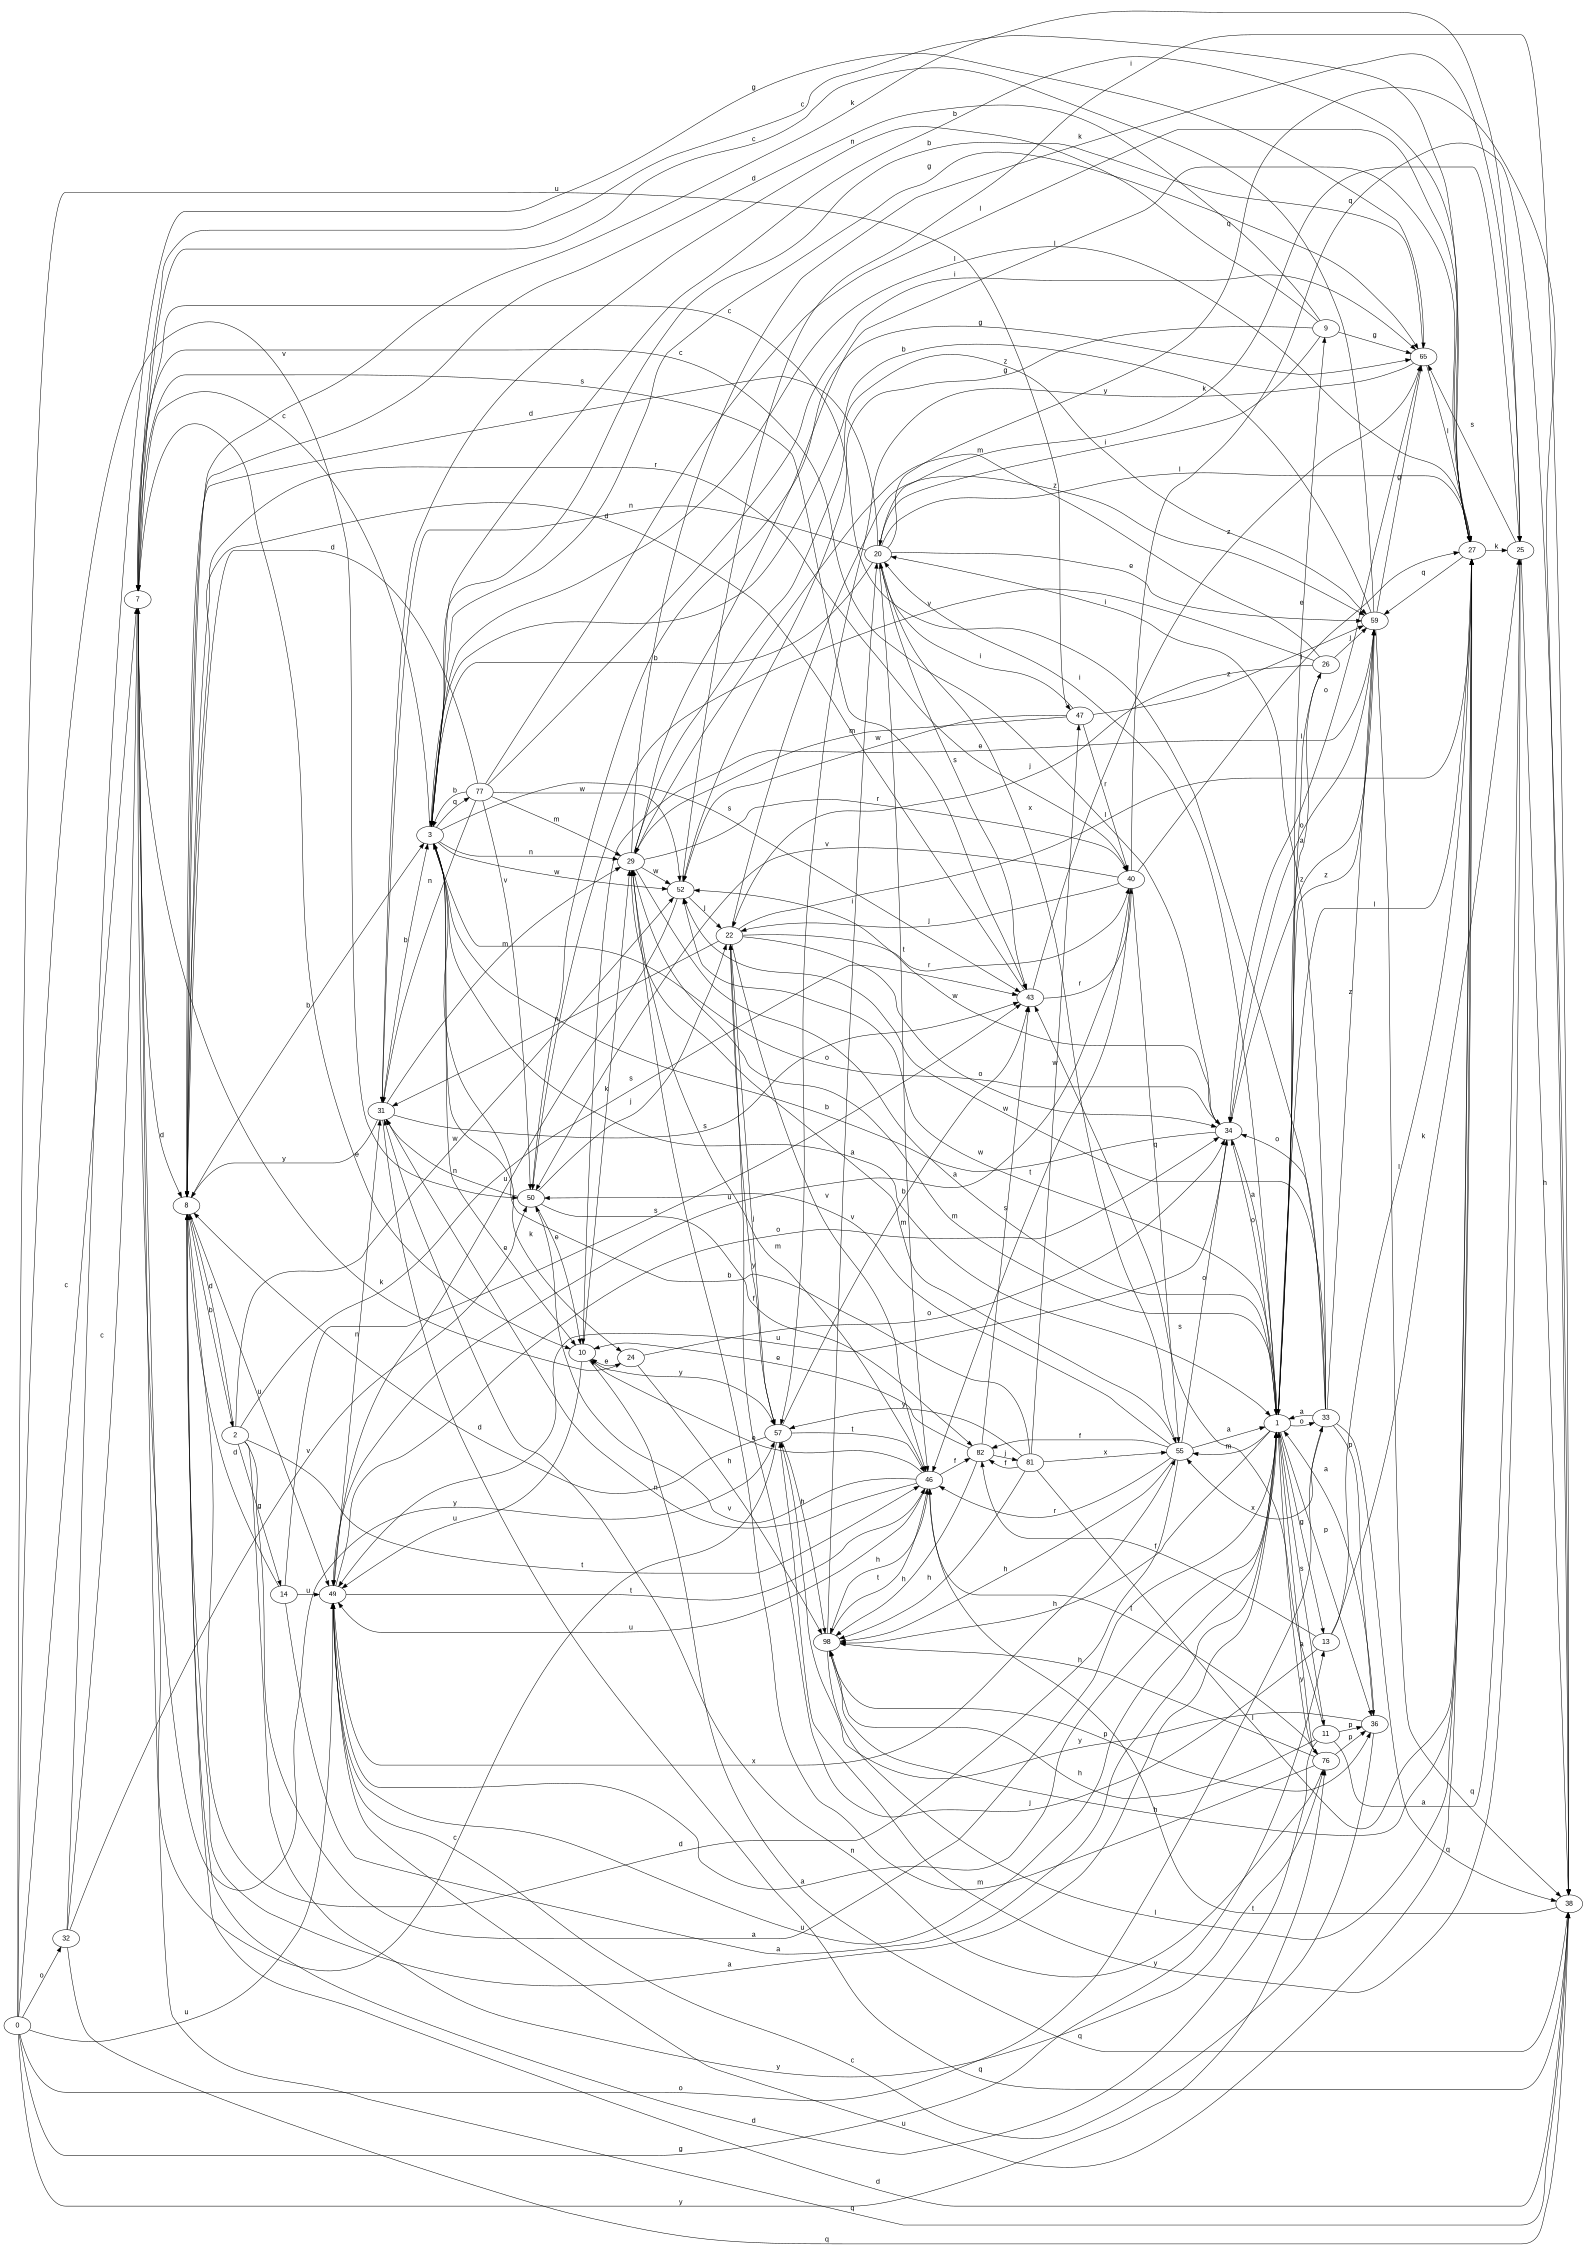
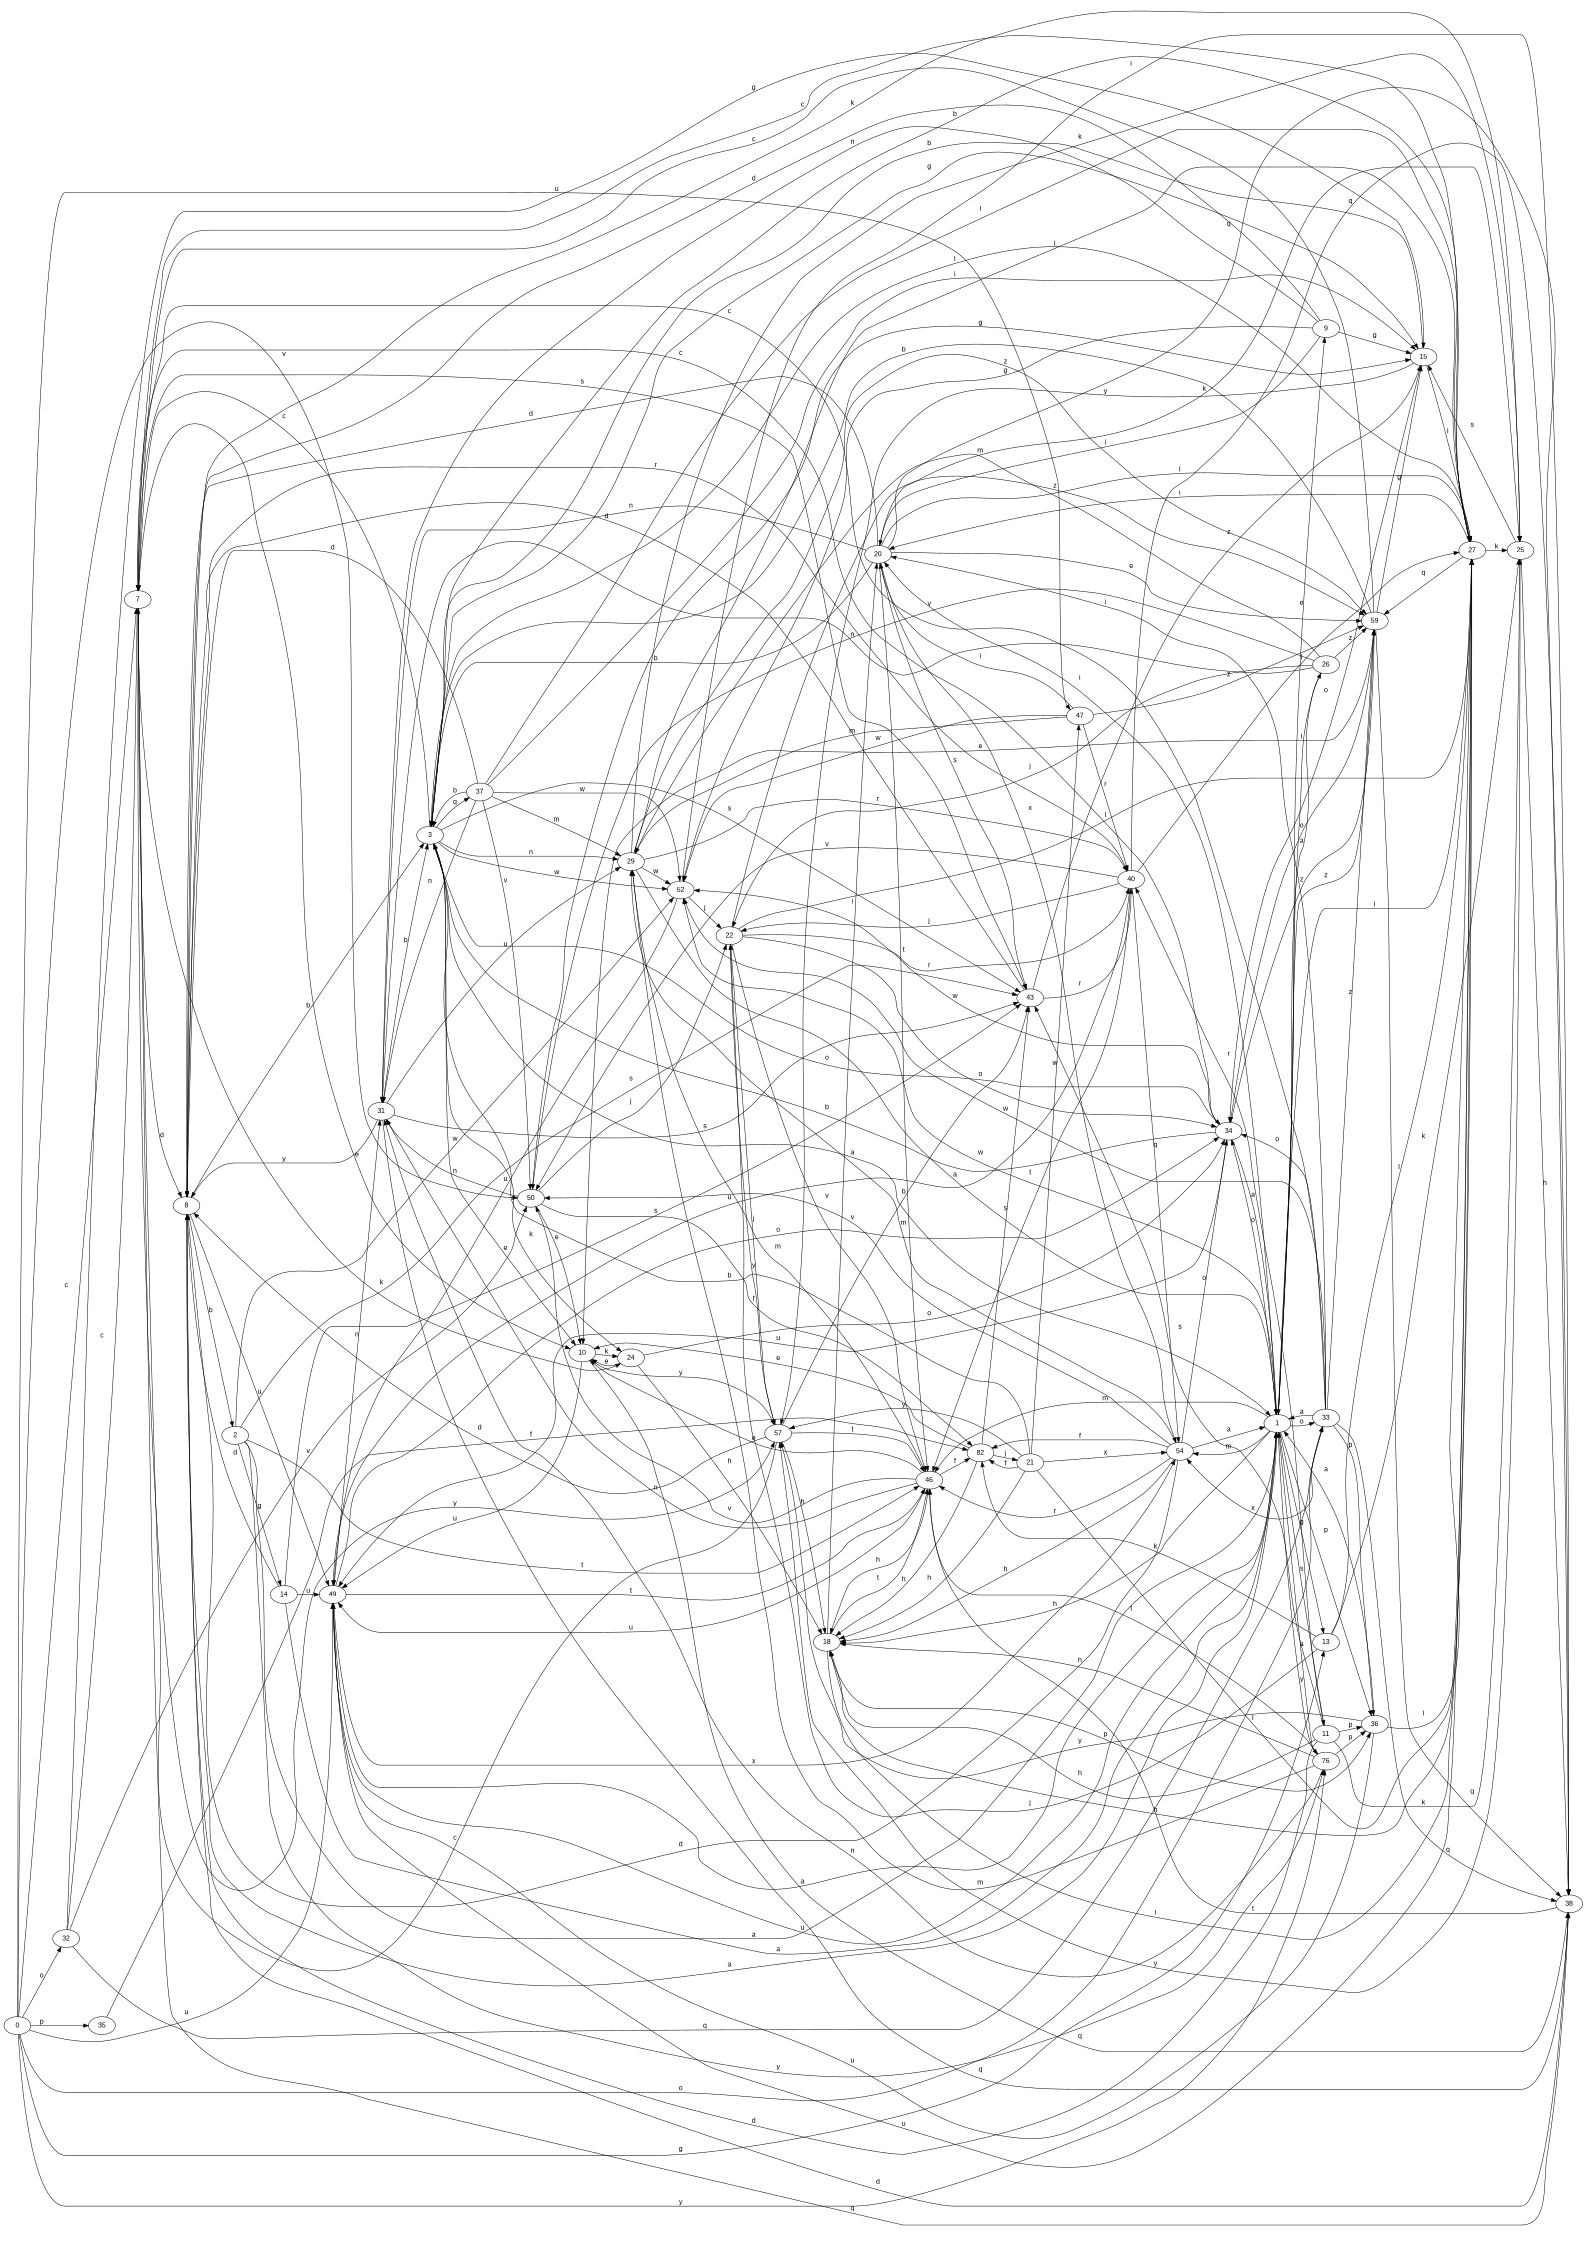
(1424, 357) -> (1424, 357)
none -> (1191, 497)
(1350, 638) -> (1350, 638)
(480, 792) -> (480, 792)
(505, 944) -> (505, 944)
(550, 1028) -> (623, 586)
(606, 1110) -> (604, 1355)
none -> (1458, 1169)
(930, 1194) -> (1095, 1402)
none -> (1274, 1298)
(216, 1322) -> none
(1180, 1451) -> (1180, 1451)
(1030, 1463) -> (1030, 1463)
(1156, 1547) -> (1156, 1547)
(827, 1642) -> (827, 1642)
(1424, 1803) -> (1424, 1803)
none -> (102, 2026)
(852, 2061) -> (852, 2061)
(911, 2244) -> (858, 2030)
